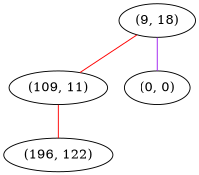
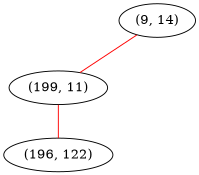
(157, 21) -> (157, 21)
(58, 88) -> (58, 88)
(157, 88) -> none
